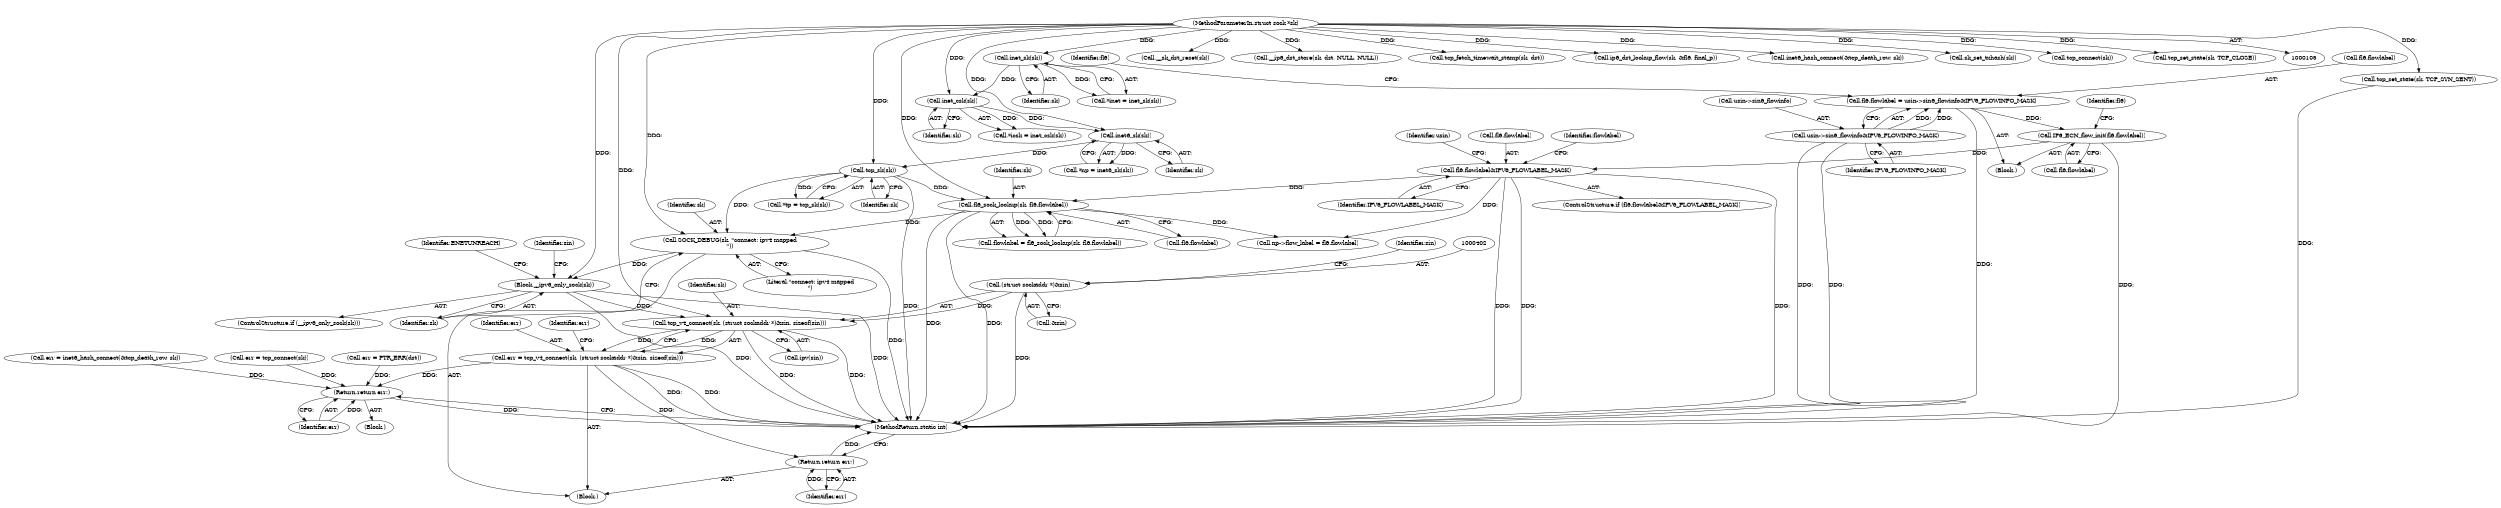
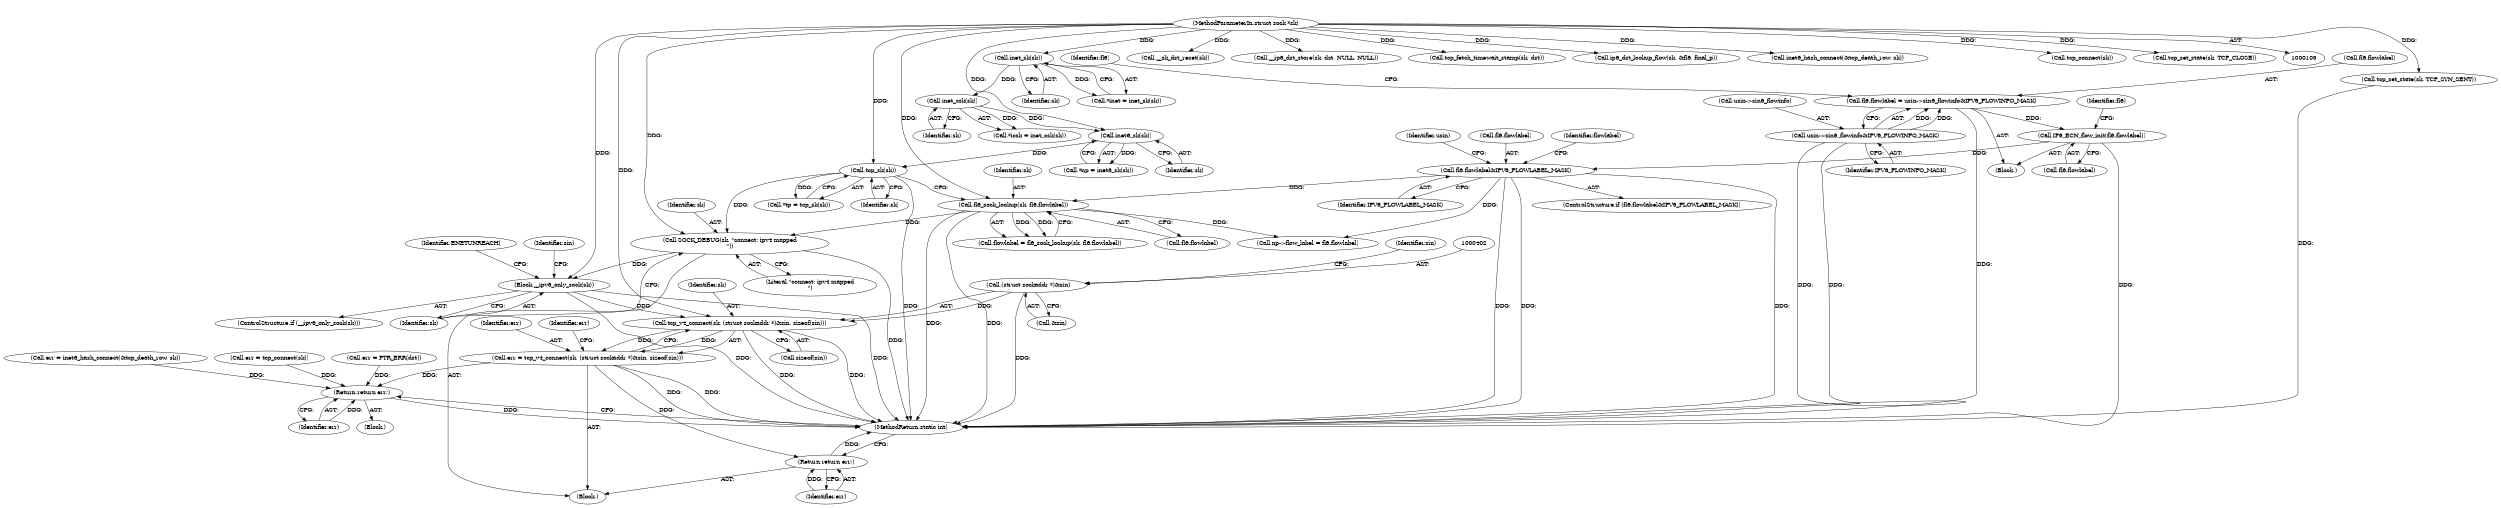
(972, 37) -> none
(1983, 58) -> none
(942, 188) -> (942, 188)
(804, 358) -> (804, 358)
